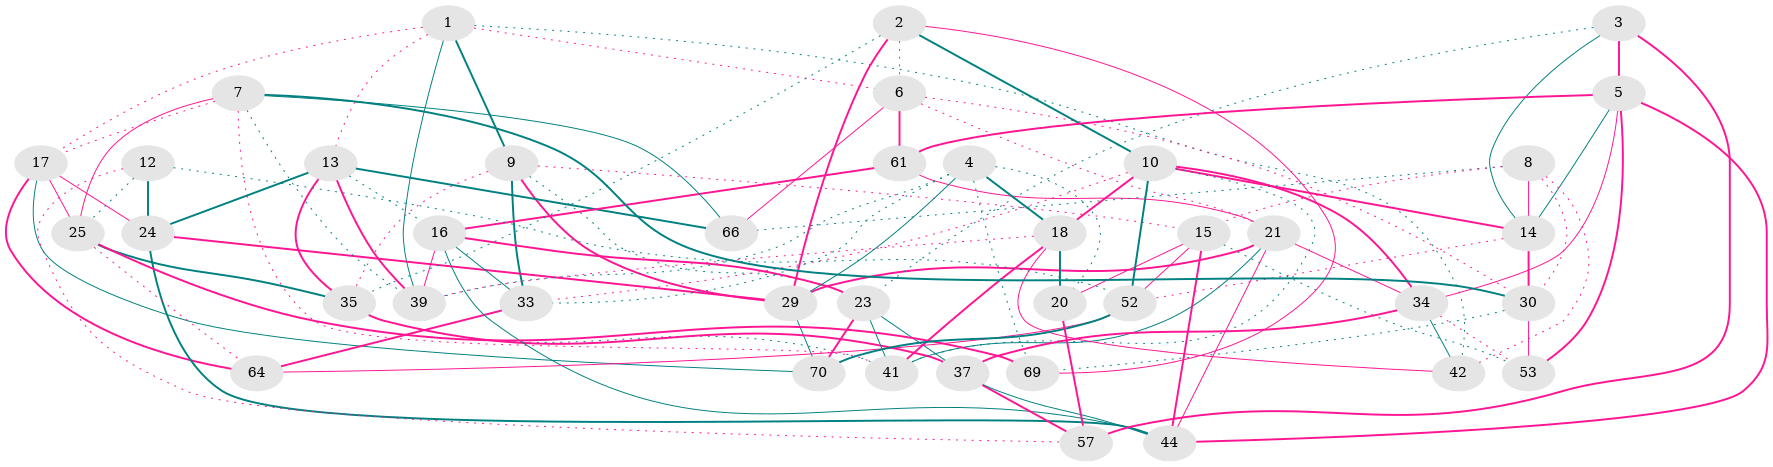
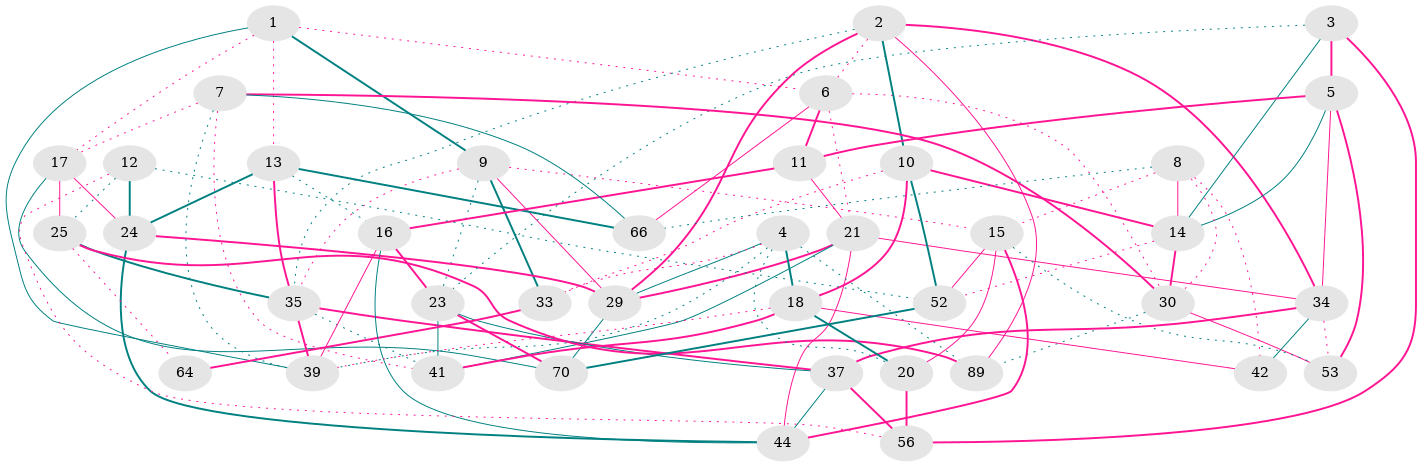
(1000, 89) -> none
(122, 138) -> none
(900, 163) -> (800, 163)
(1327, 209) -> (1155, 86)
(365, 238) -> (303, 337)
(476, 263) -> none
(614, 263) -> (549, 233)
(928, 279) -> (724, 112)
(754, 280) -> (643, 270)
(60, 303) -> none
(1202, 338) -> none
(699, 360) -> none
(1033, 373) -> (977, 373)
(1649, 414) -> none
(1086, 443) -> (907, 443)
